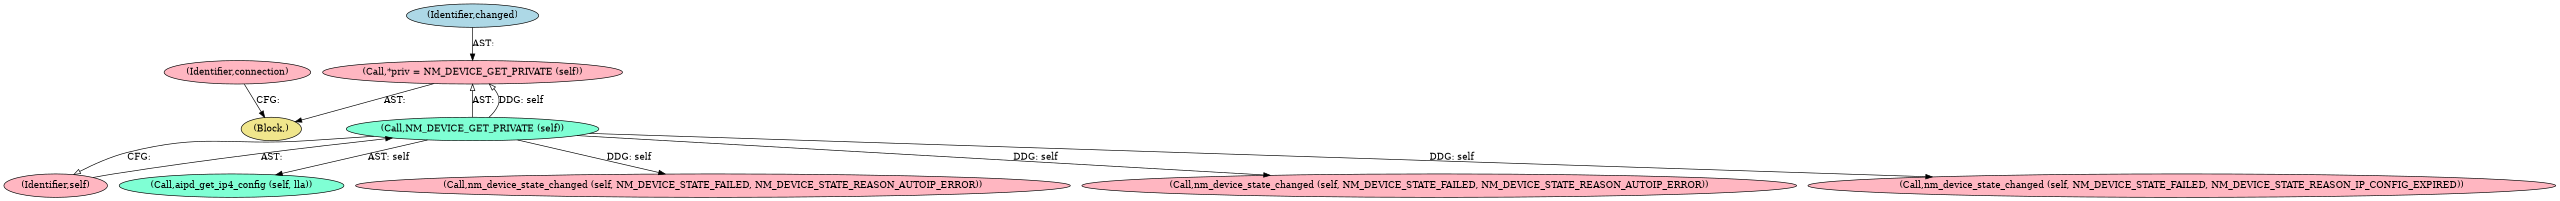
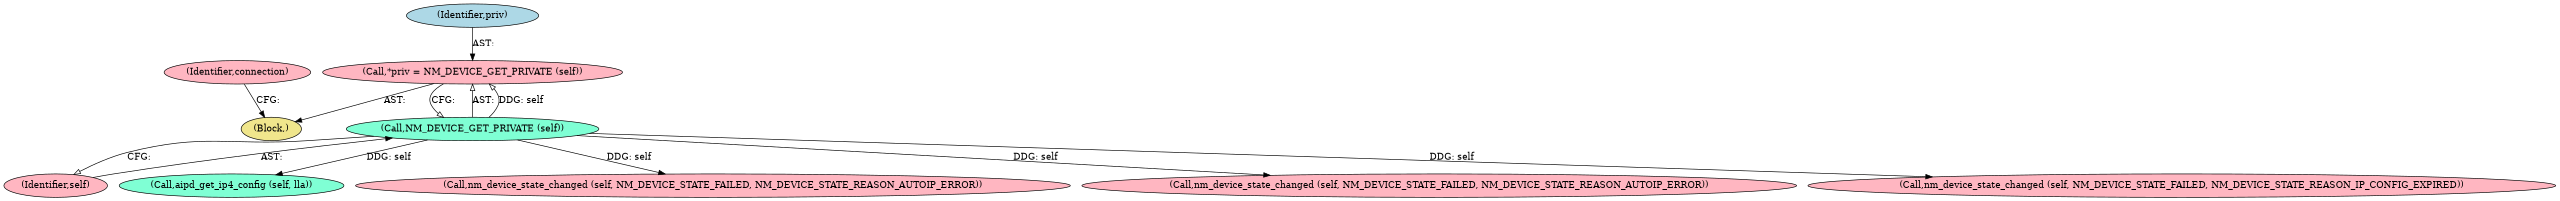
(473, 16) -> (473, 16)
none -> (430, 97)
(389, 157) -> (389, 157)
